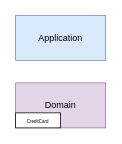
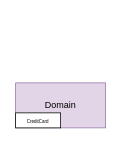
(60, 38) -> none
